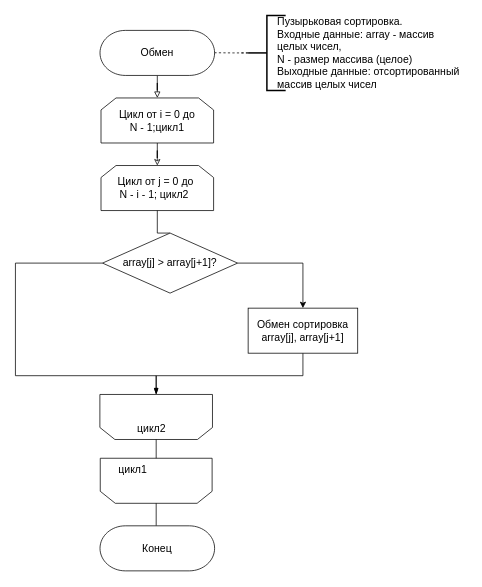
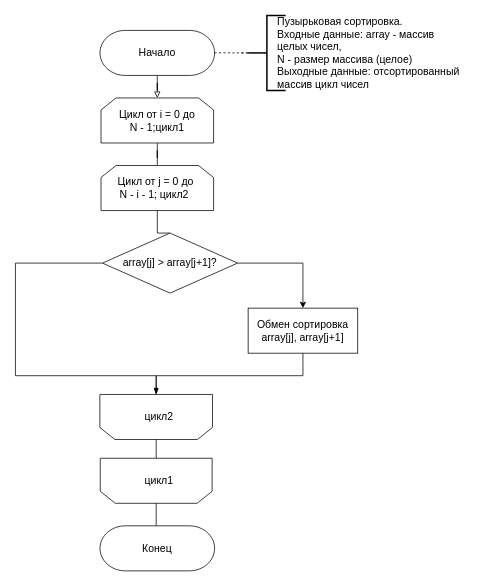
(157, 53) -> (157, 53)
(368, 53) -> (368, 53)
(157, 159) -> (157, 161)
(151, 428) -> (158, 417)
(132, 469) -> (159, 480)
